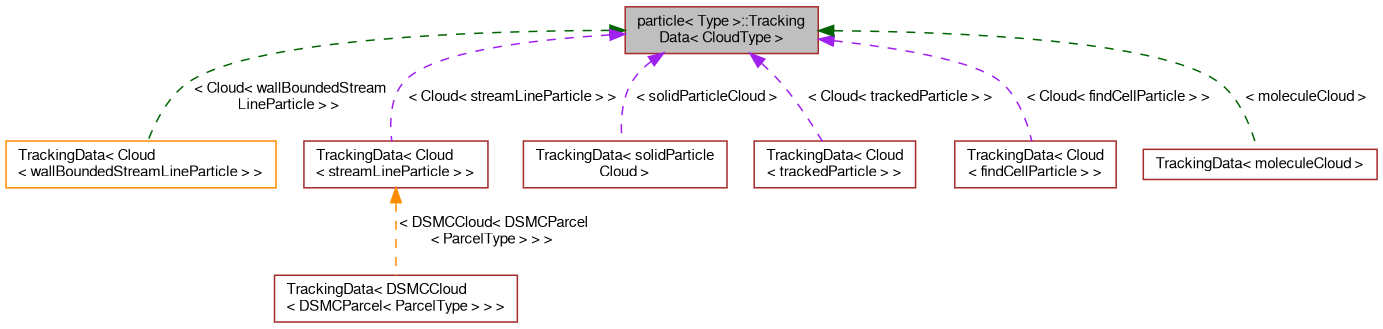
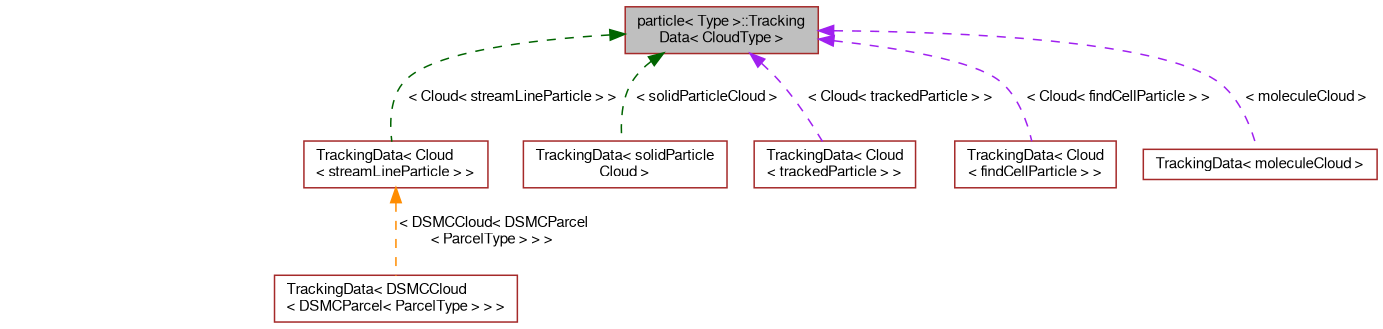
(1069, 43) -> (1069, 43)
(473, 52) -> (473, 52)
(625, 97) -> (625, 97)
(141, 164) -> none
